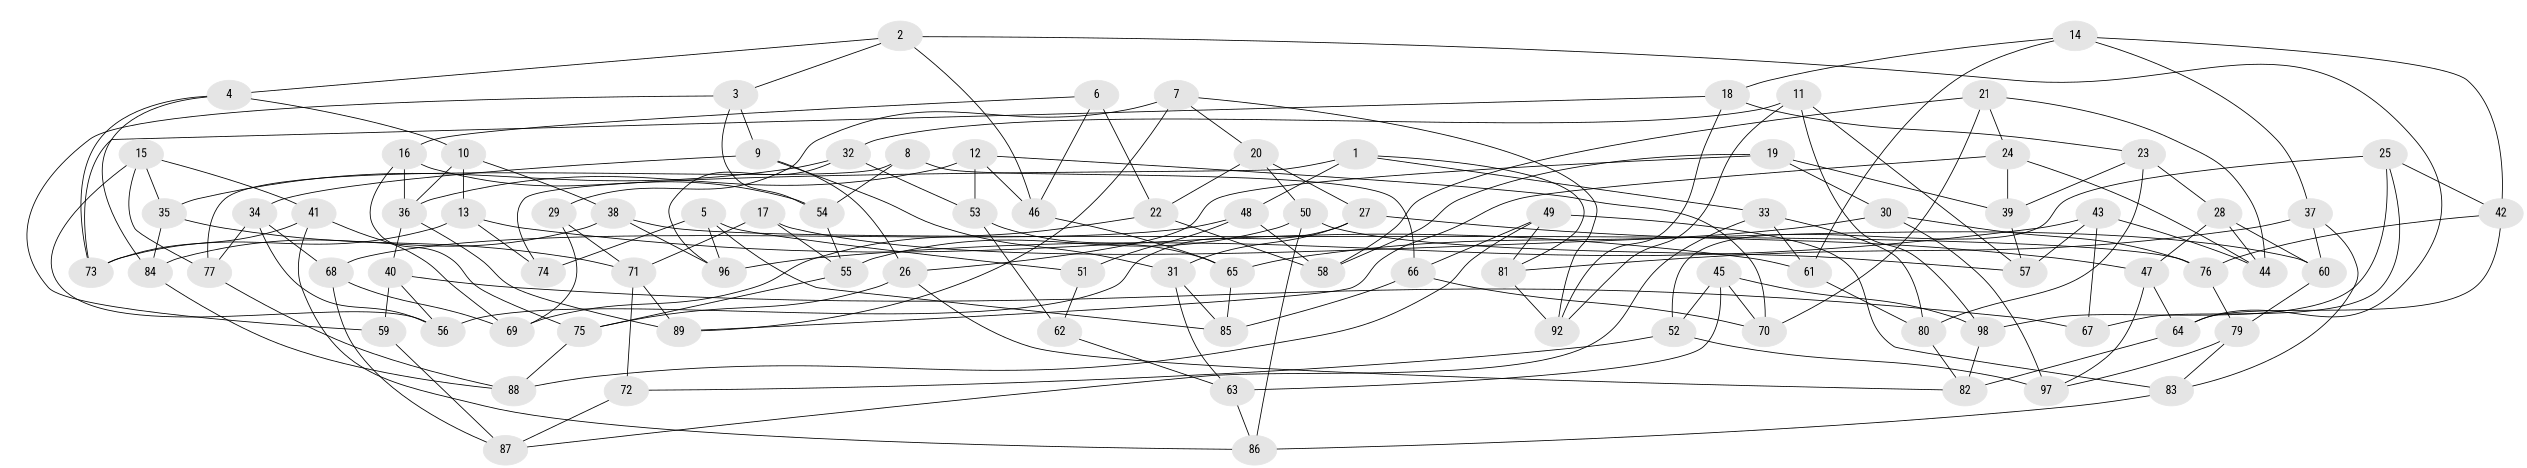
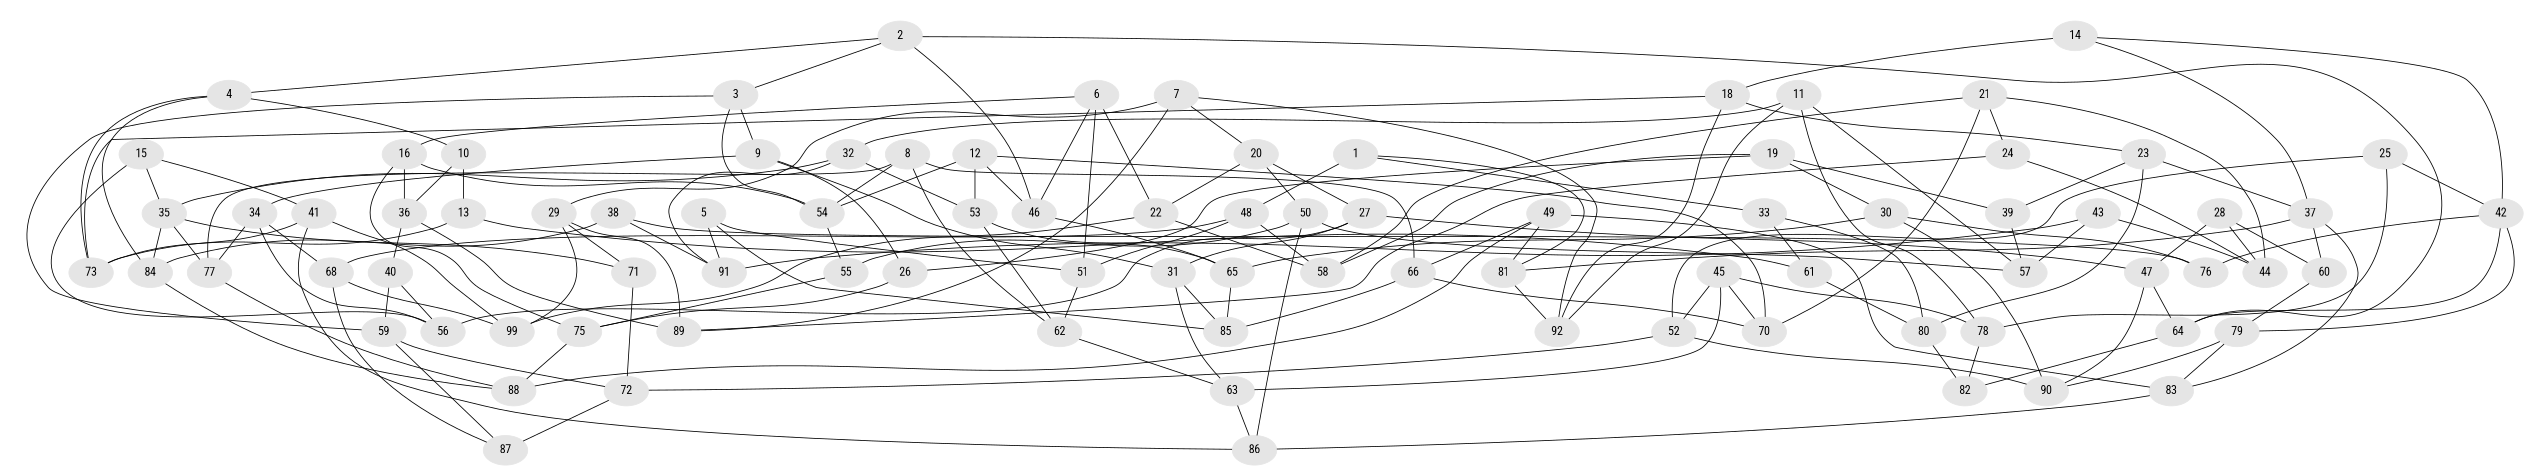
(1910, 120) -> none
(540, 182) -> none
none -> (1090, 184)
(2008, 184) -> none
(2182, 184) -> (2227, 184)
(770, 185) -> (898, 184)
(763, 213) -> none
(137, 231) -> (184, 239)
(543, 273) -> none
(724, 273) -> (724, 273)
none -> (993, 279)
(656, 302) -> (649, 246)
(2222, 302) -> (2417, 319)
(512, 332) -> (512, 332)
(1983, 332) -> (1983, 332)
(2087, 332) -> none
none -> (502, 367)
(1448, 376) -> none
(1129, 383) -> none
(2046, 391) -> (2046, 391)
